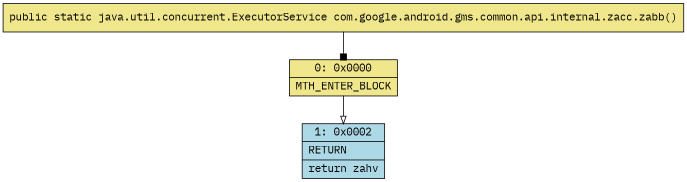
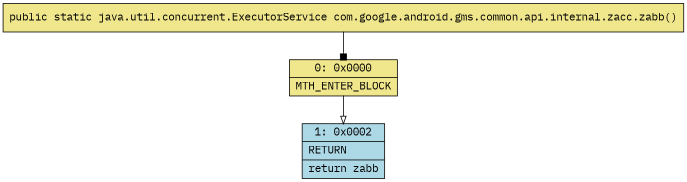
(343, 169) -> (343, 169)
